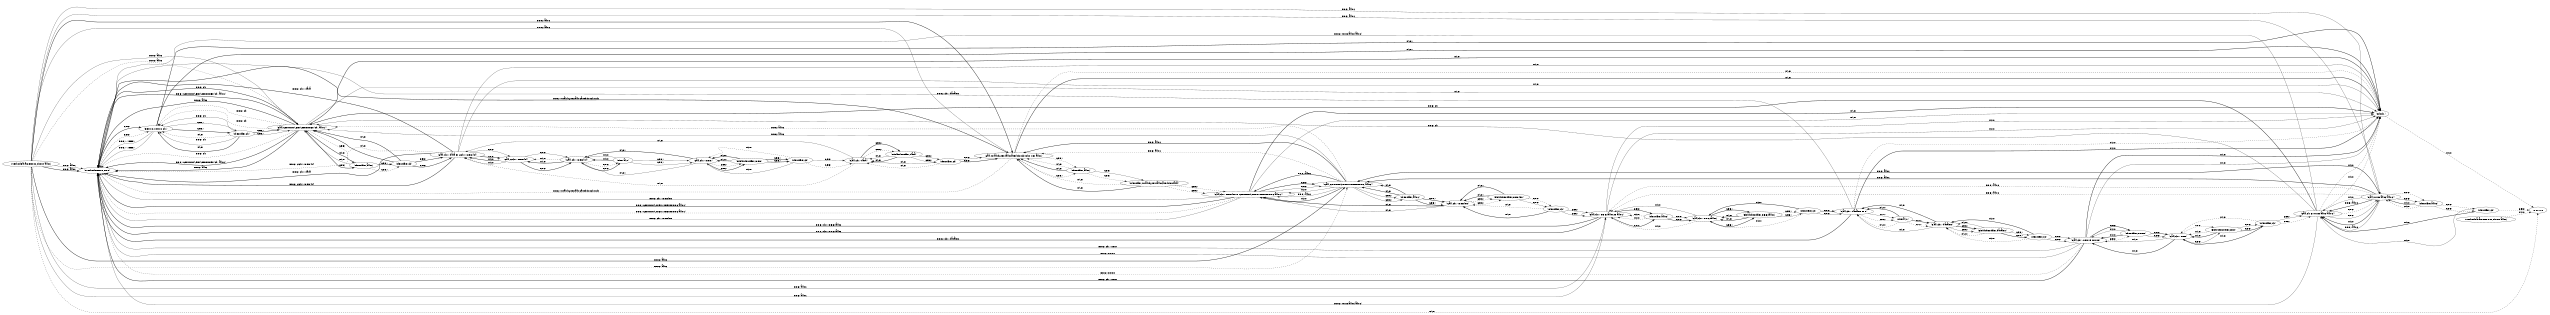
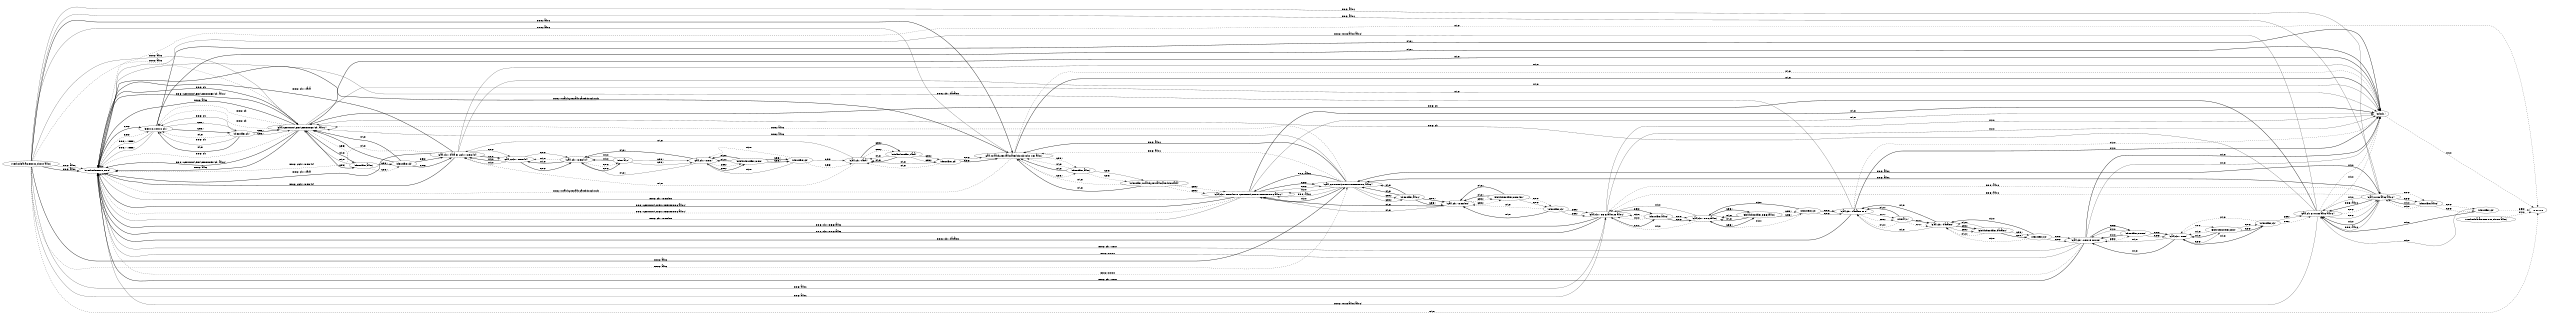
none -> (1345, 27)
